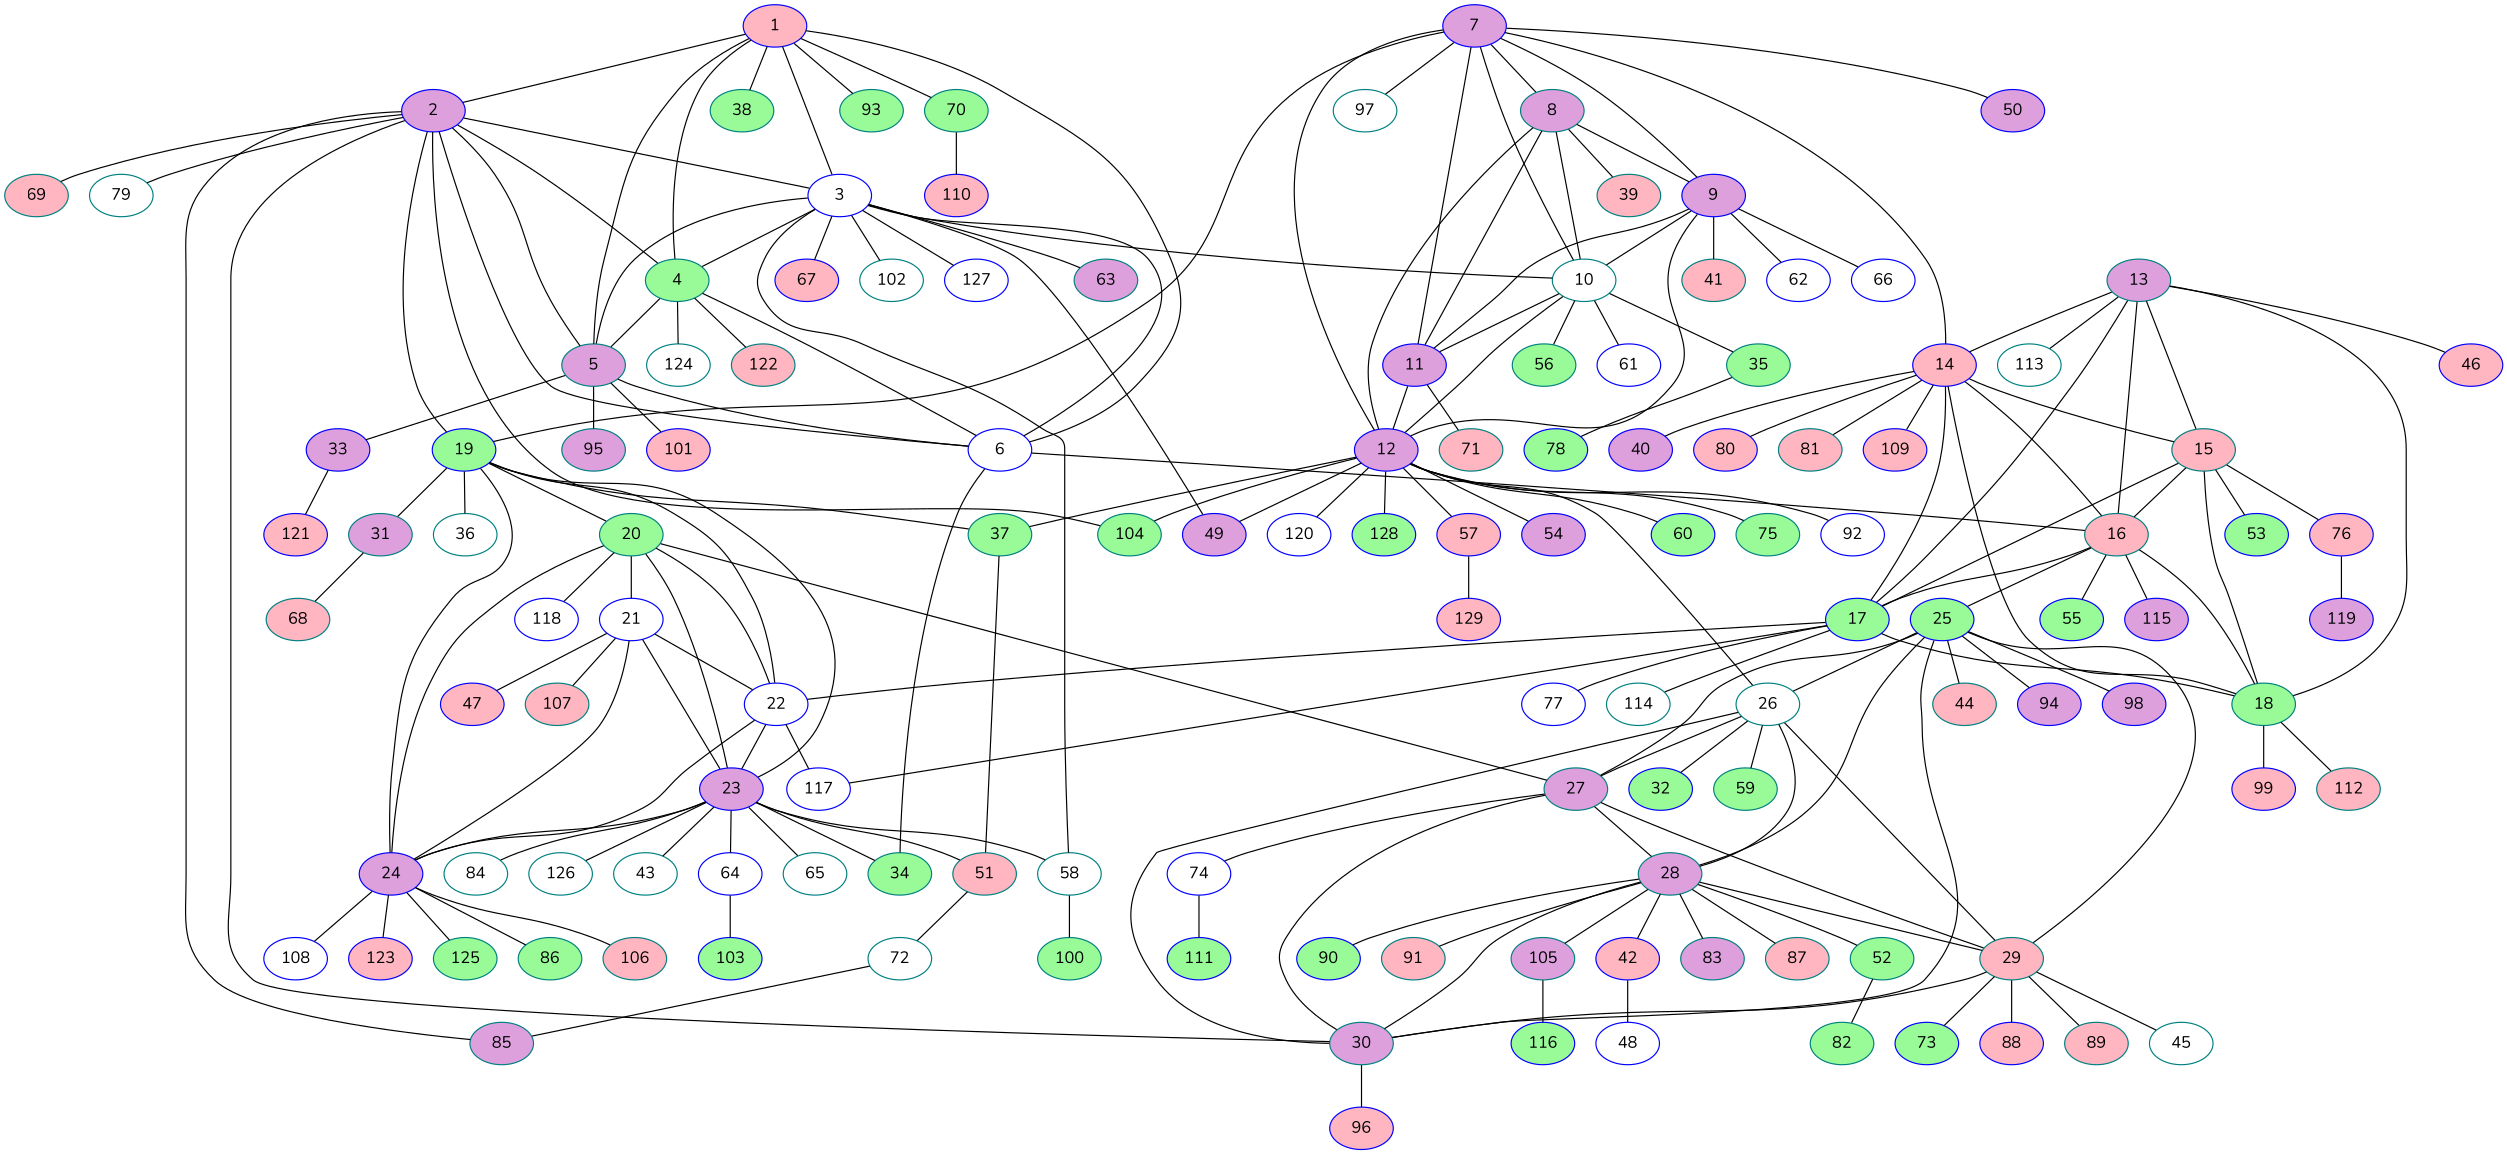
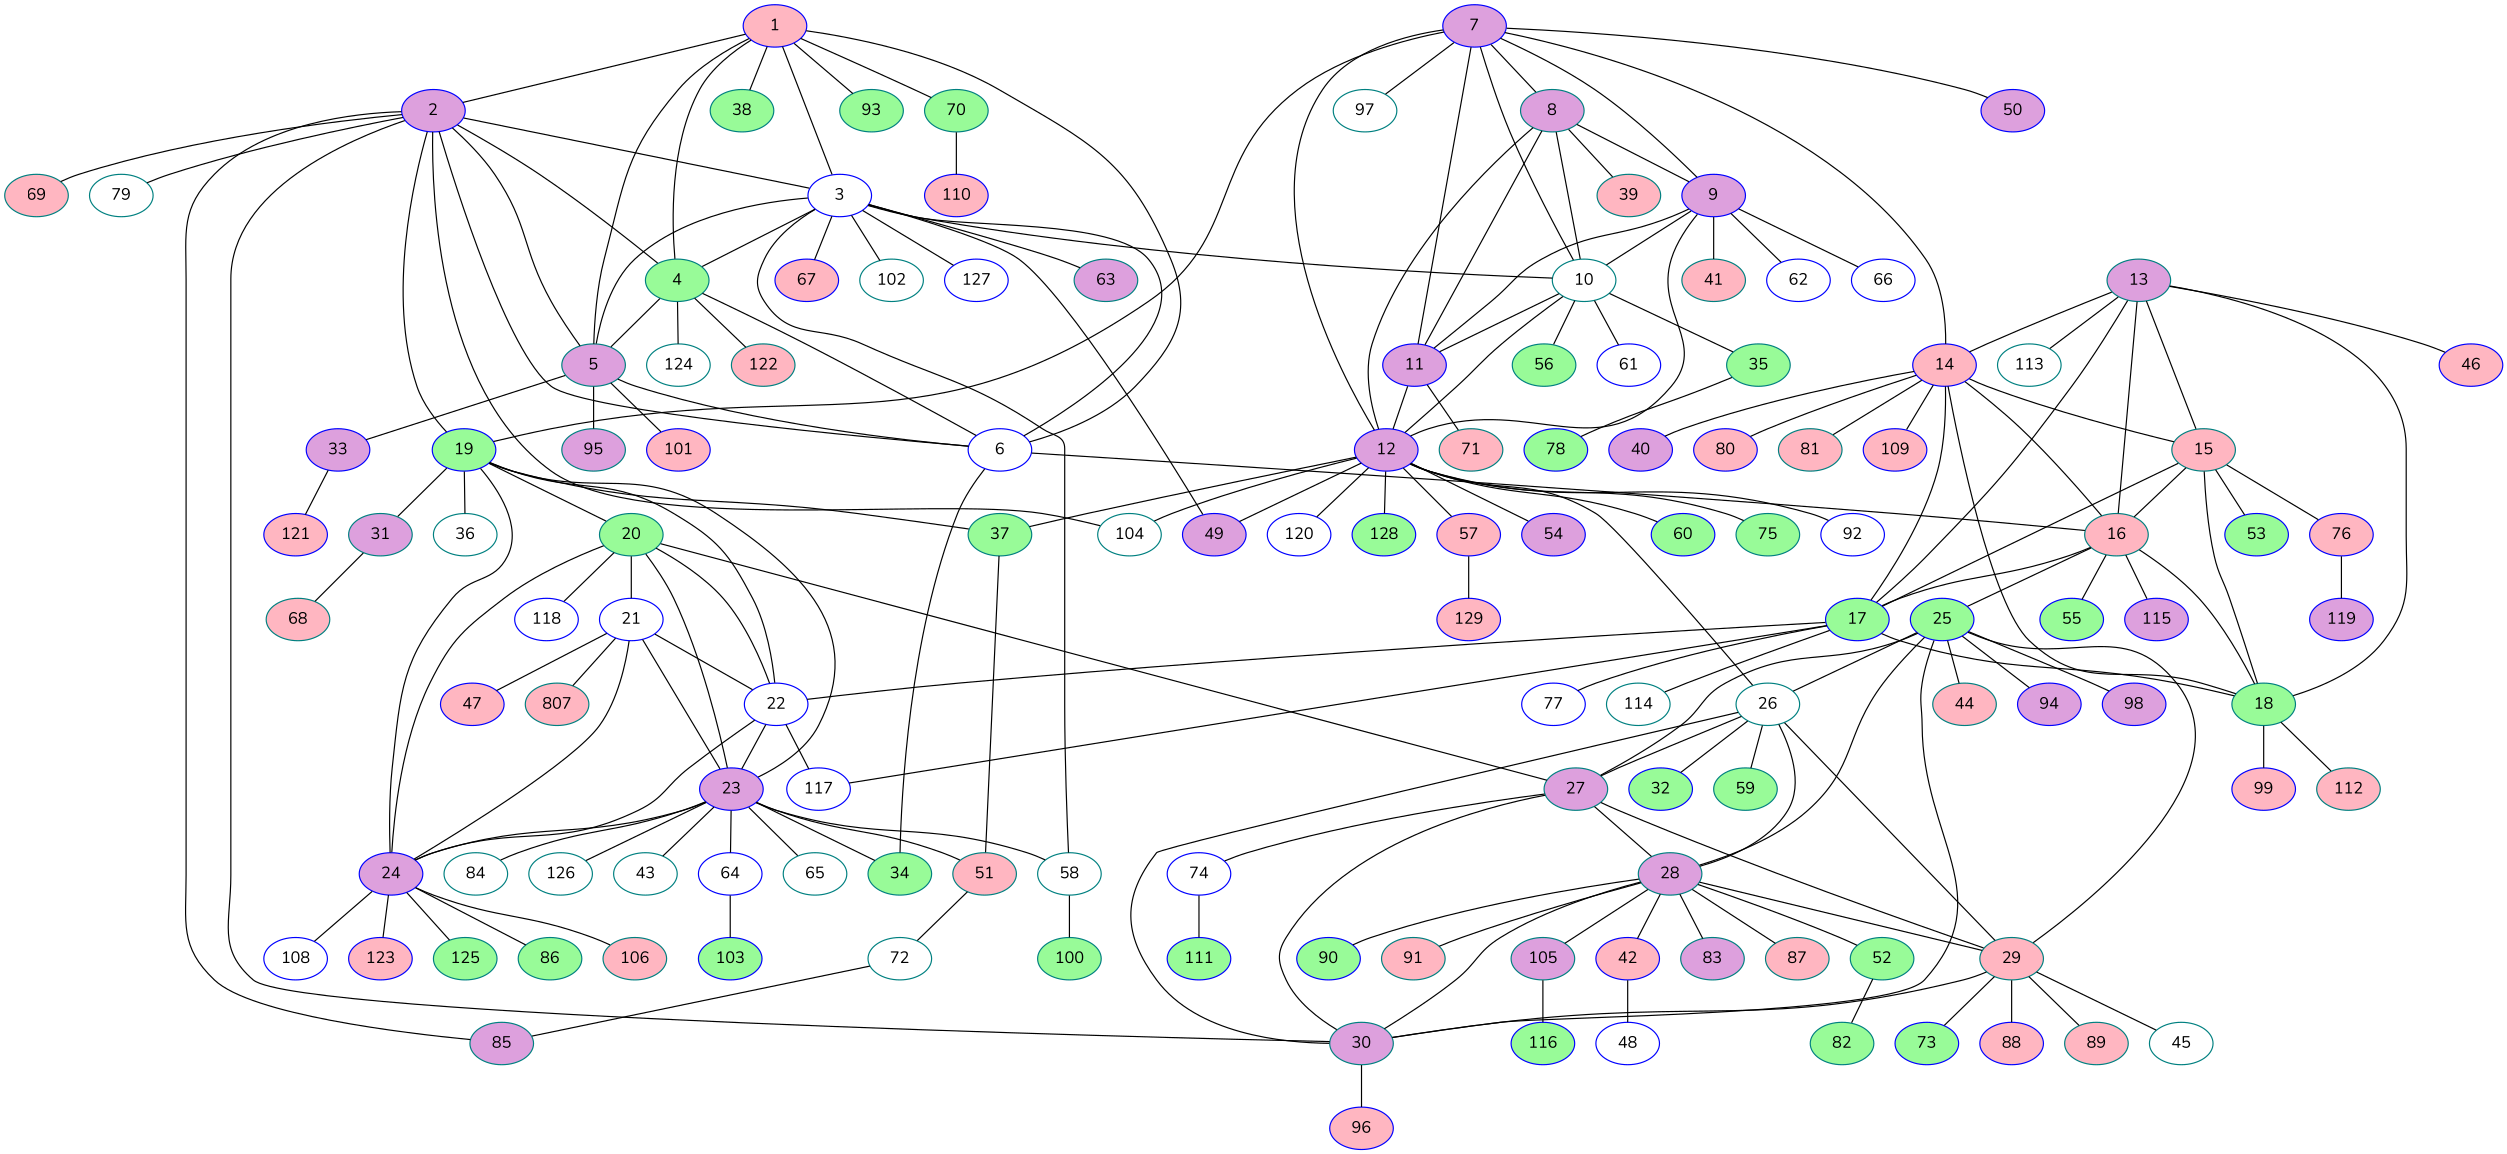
(1129, 535) -> (1129, 535)
(557, 704) -> (557, 704)
